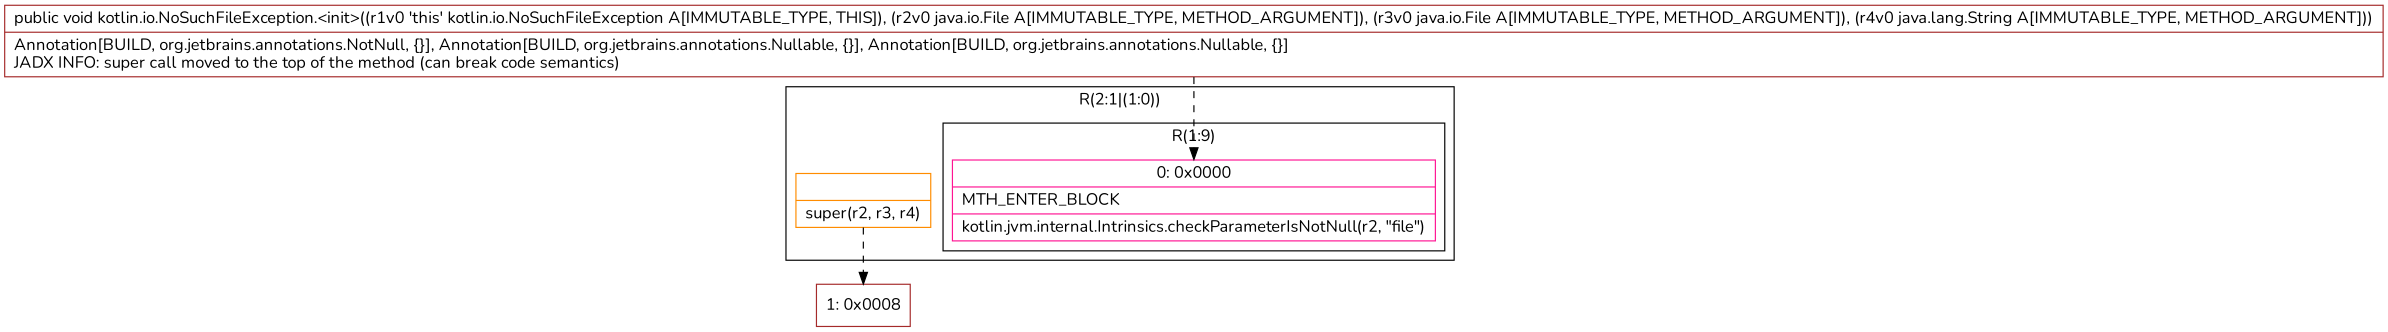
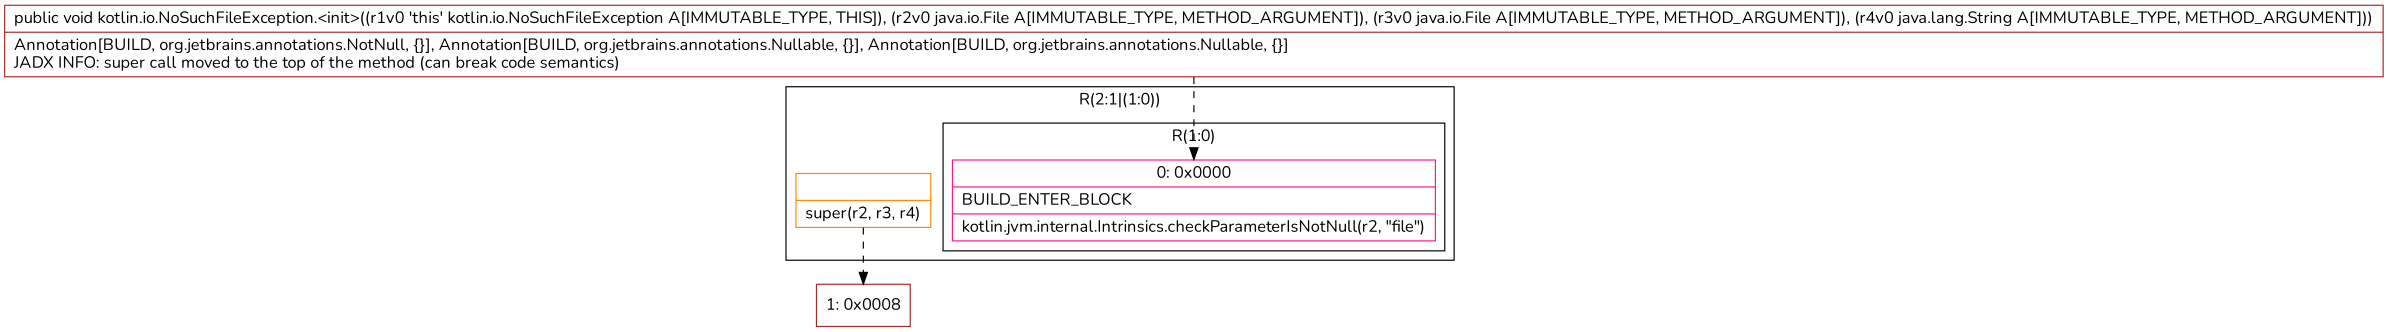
(1194, 137) -> (1194, 137)
(1042, 200) -> (1047, 200)
